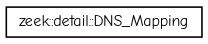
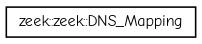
(104, 22) -> (101, 22)
